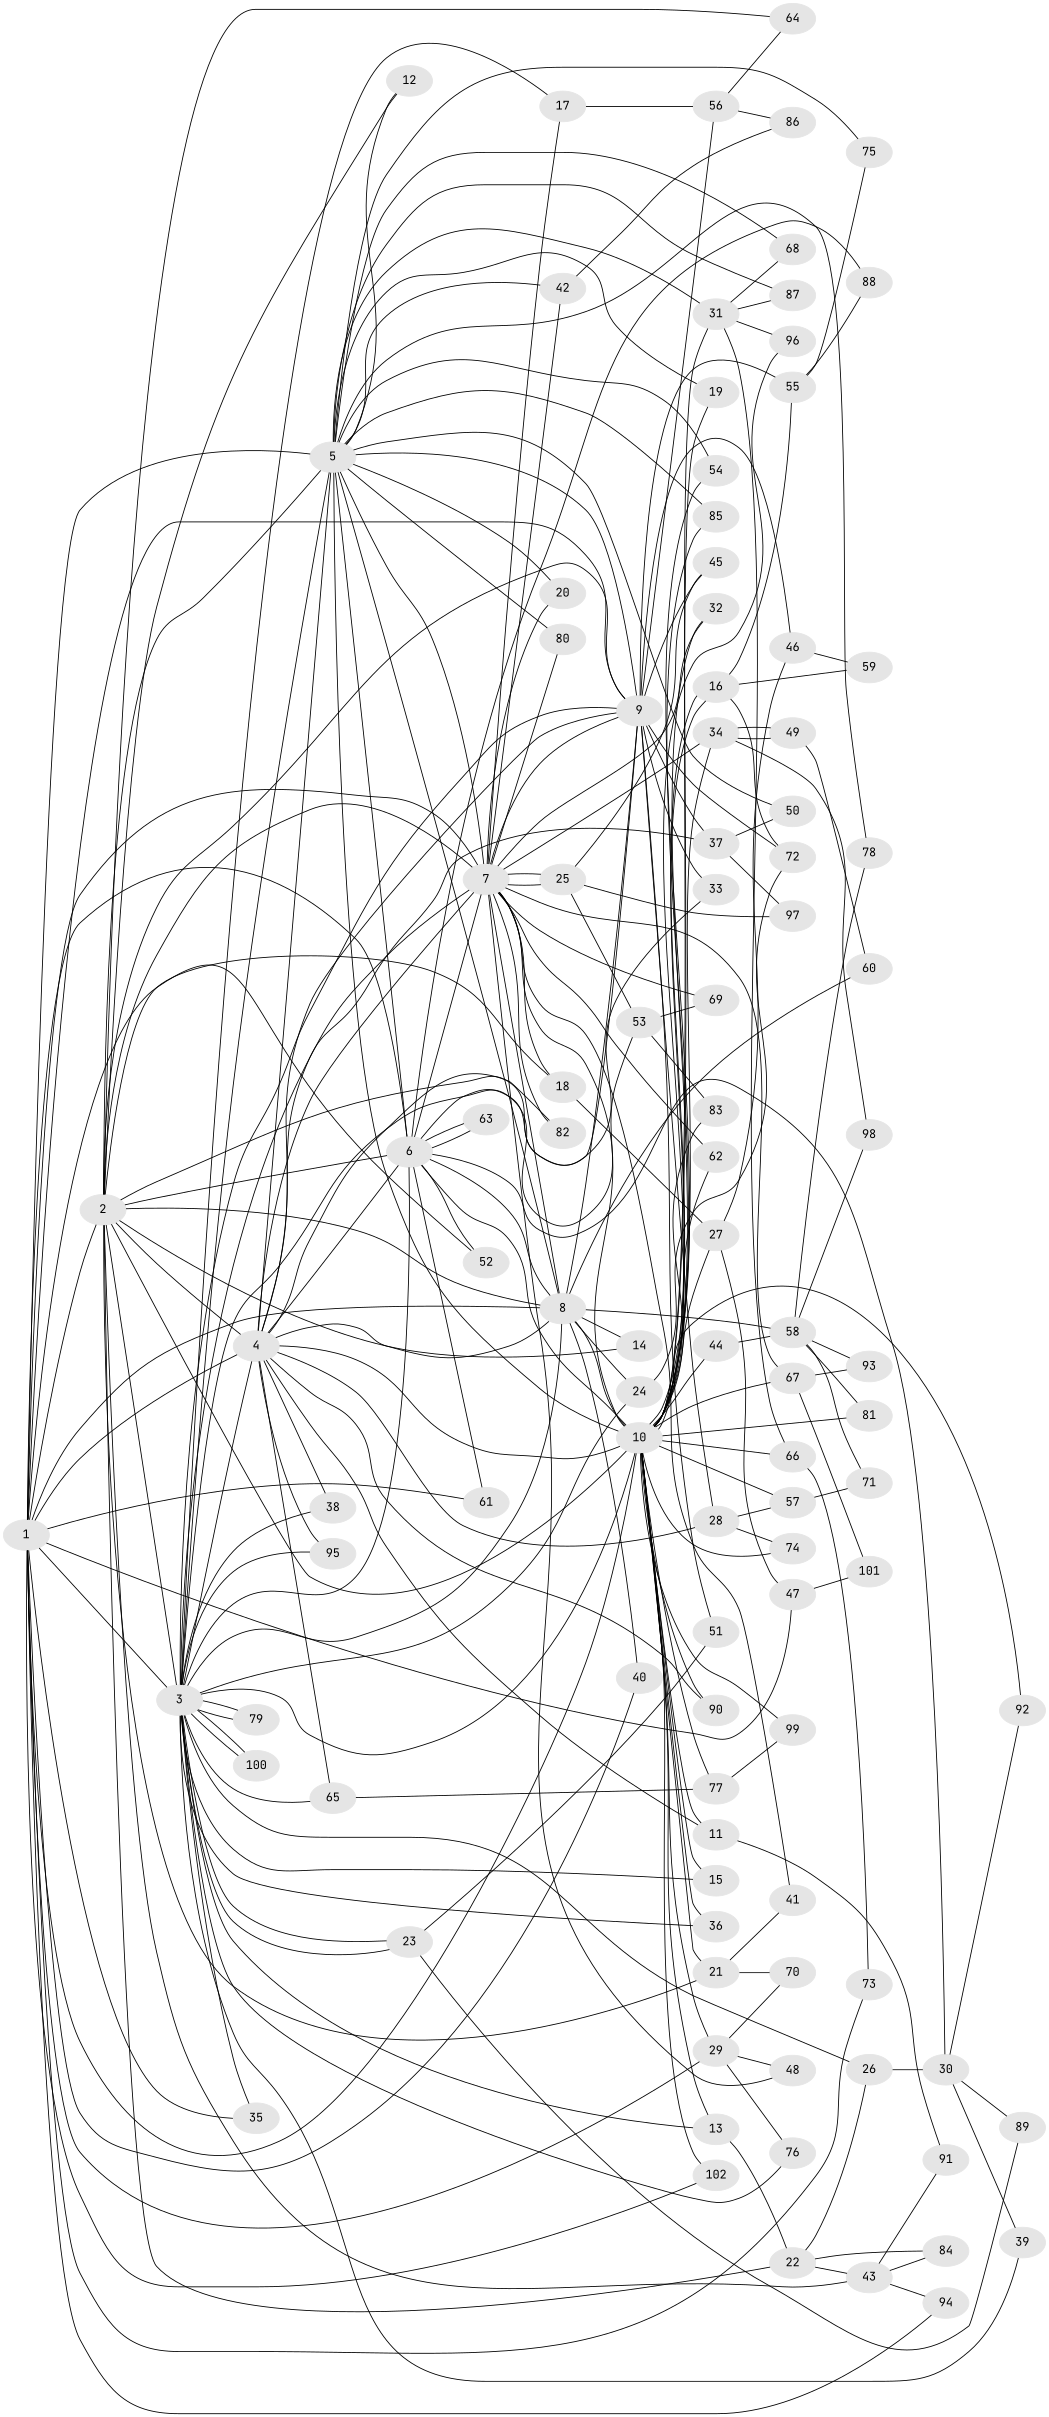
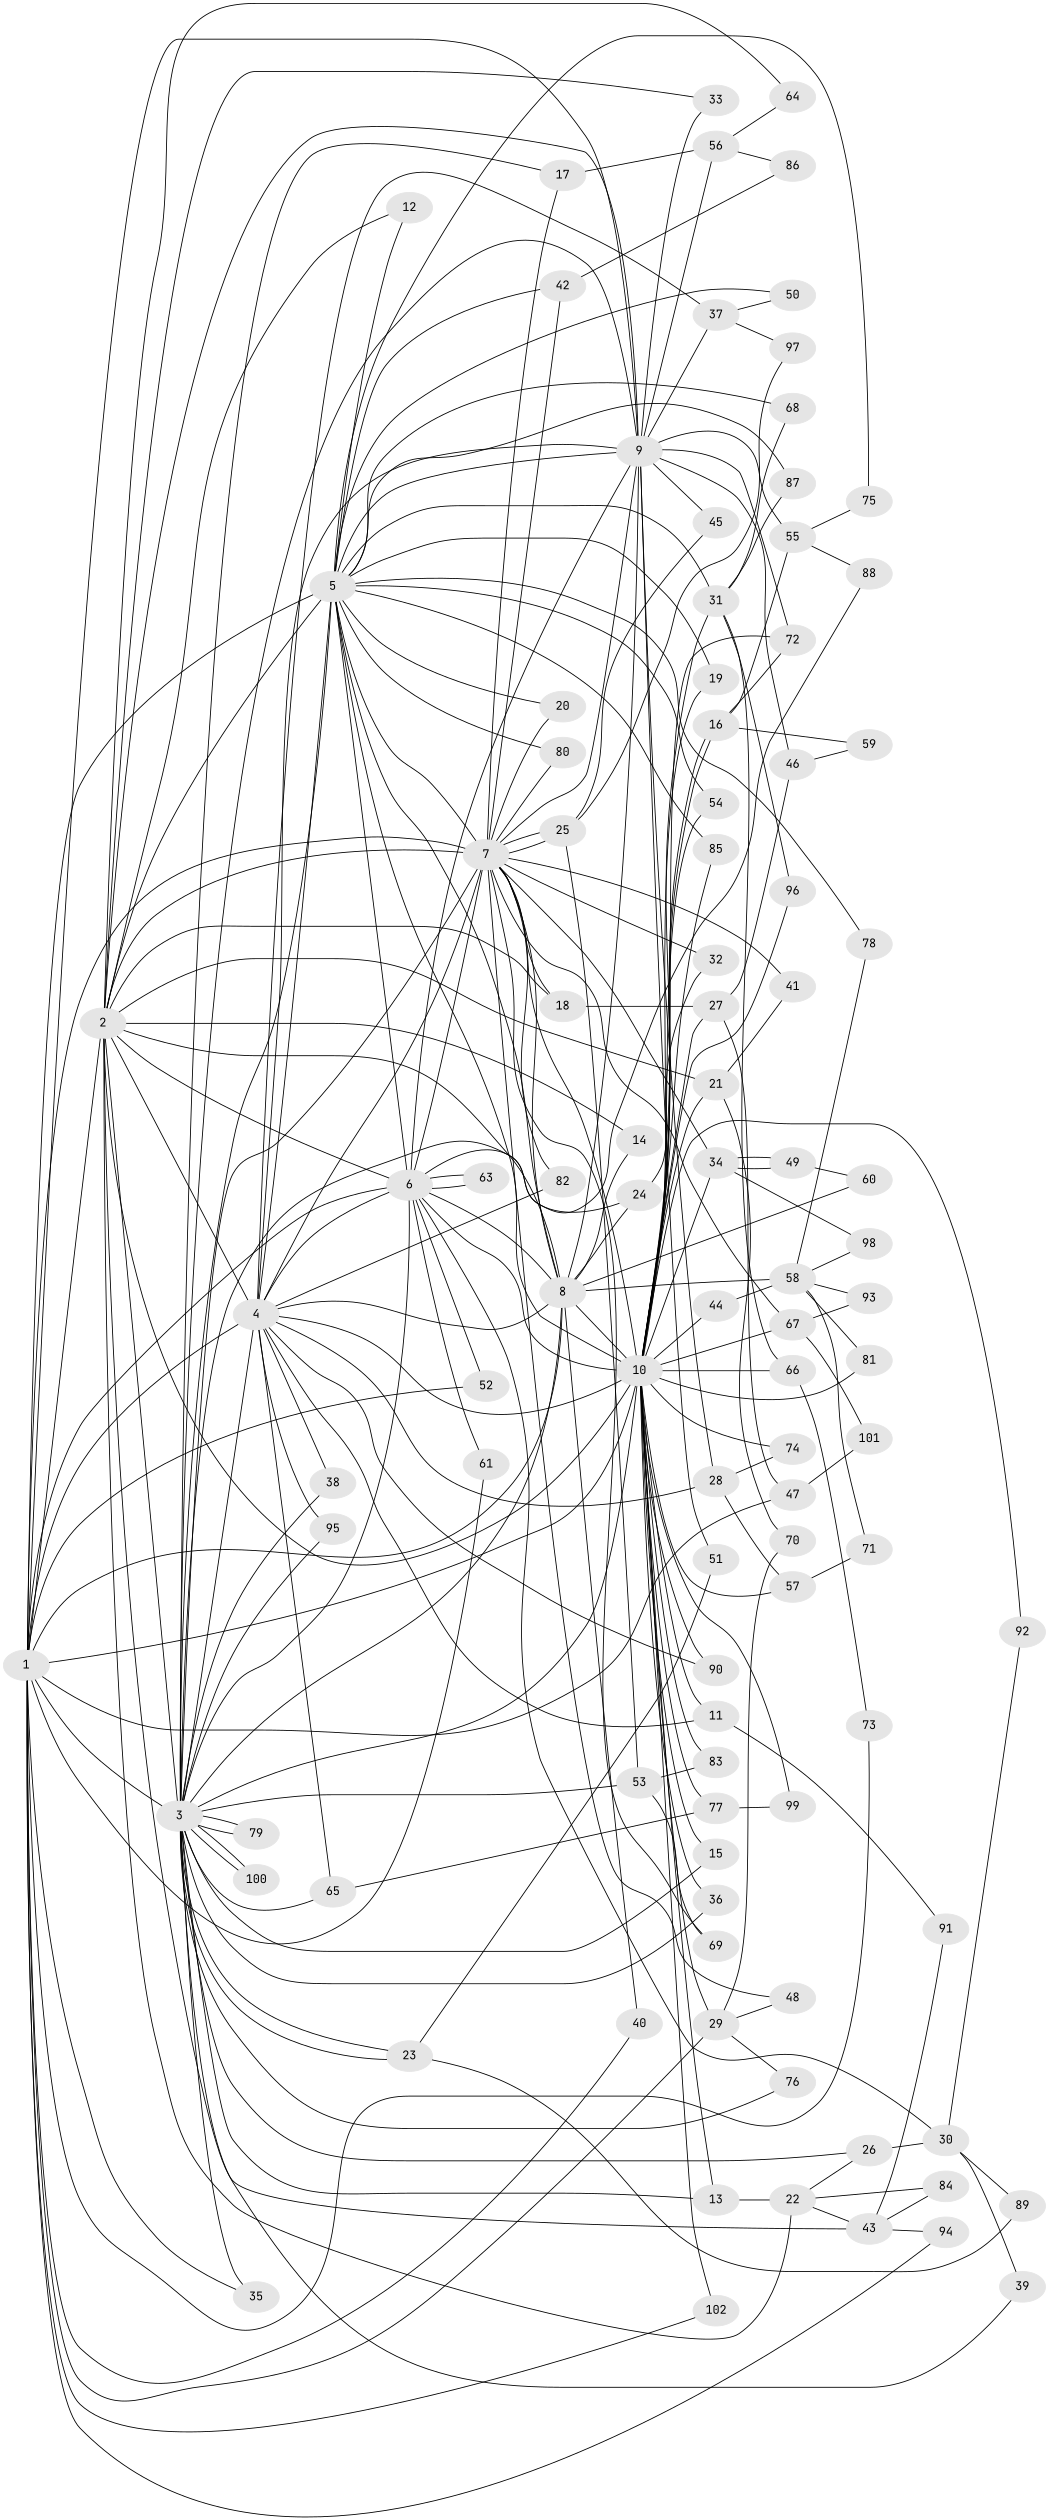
(716, 1157) -> none
